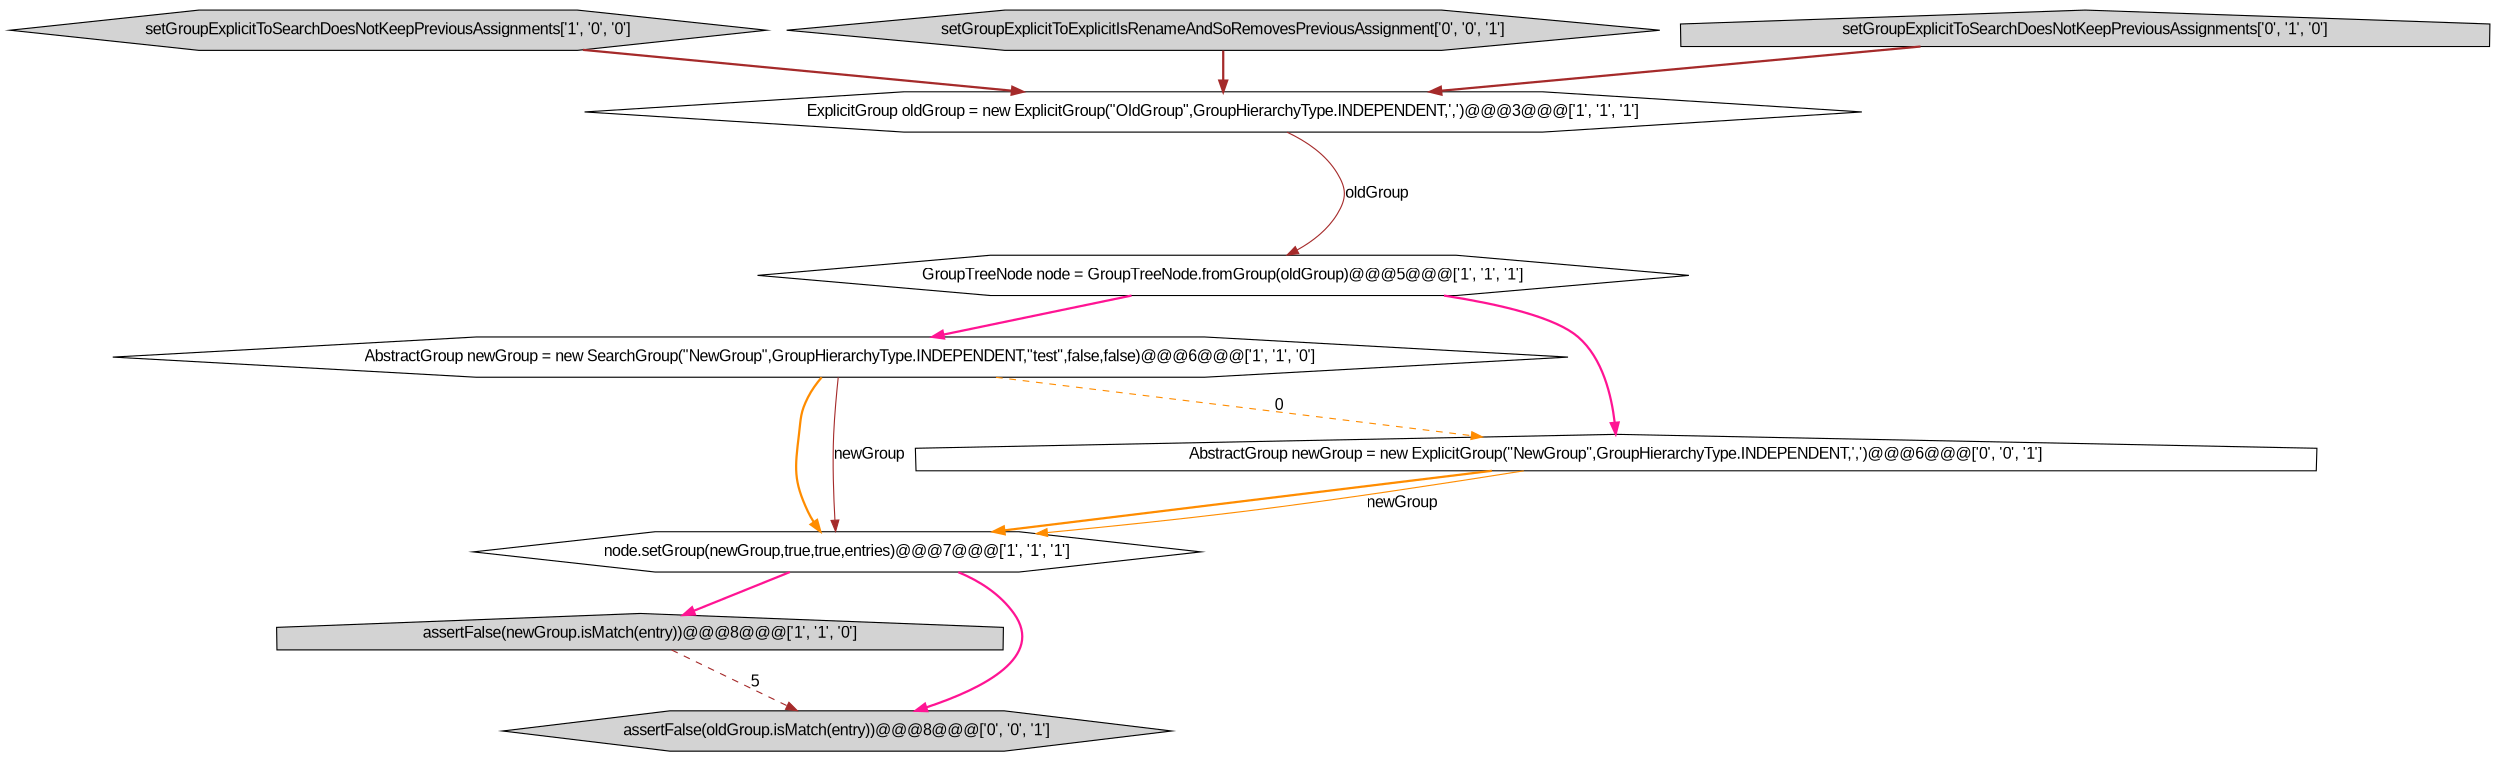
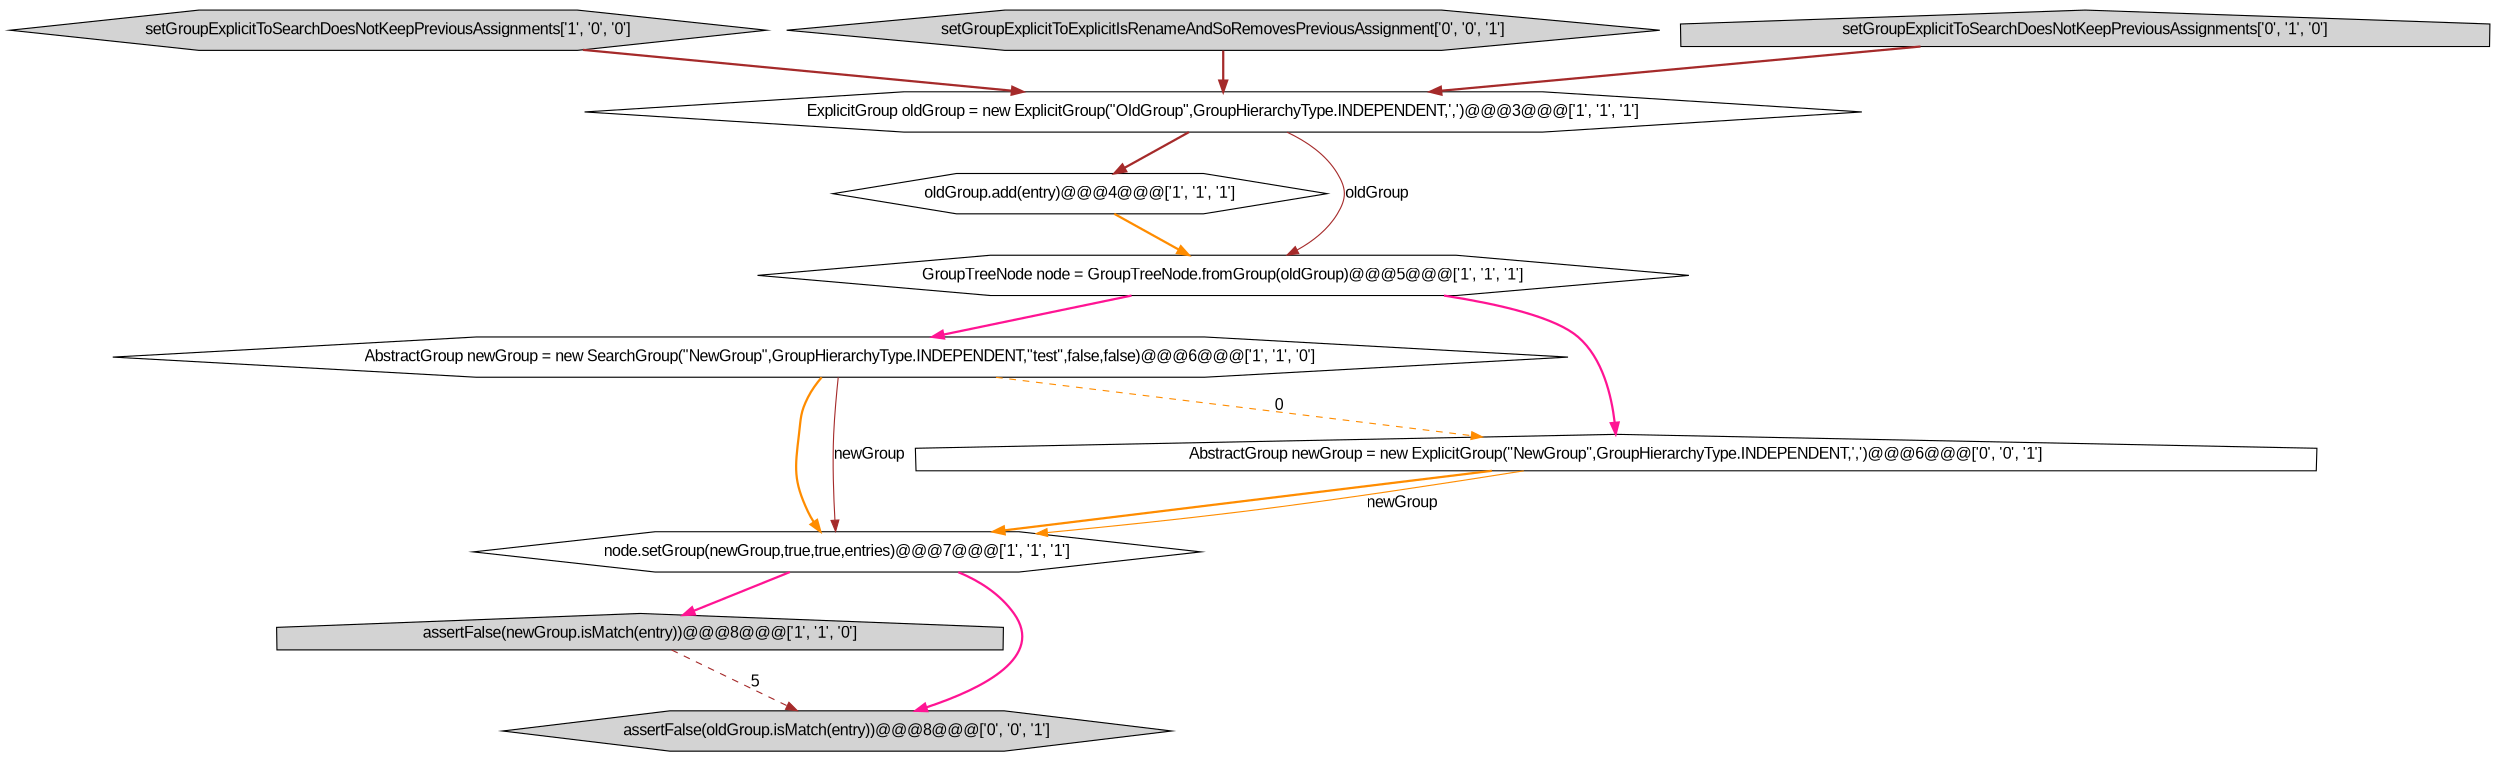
none -> (1080, 194)
